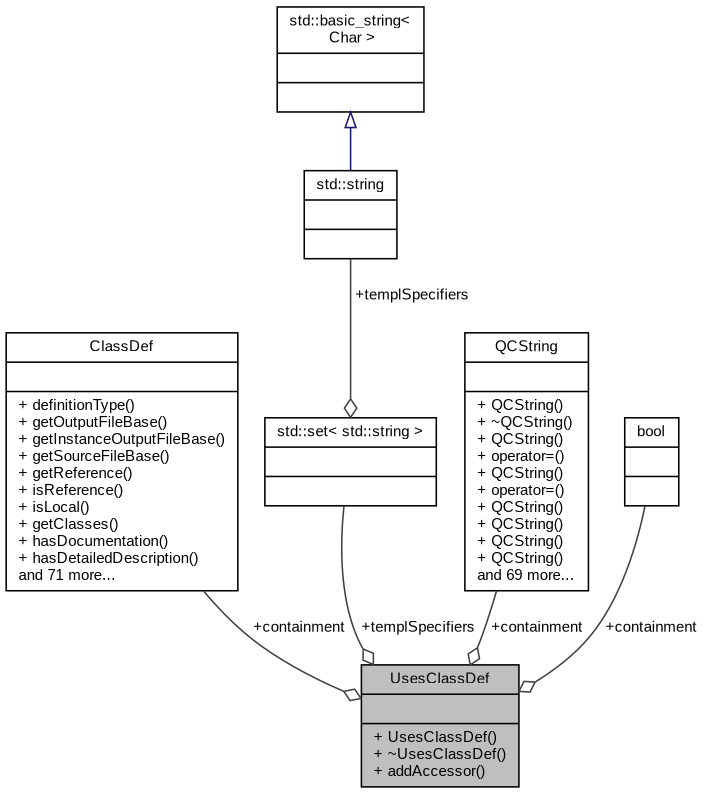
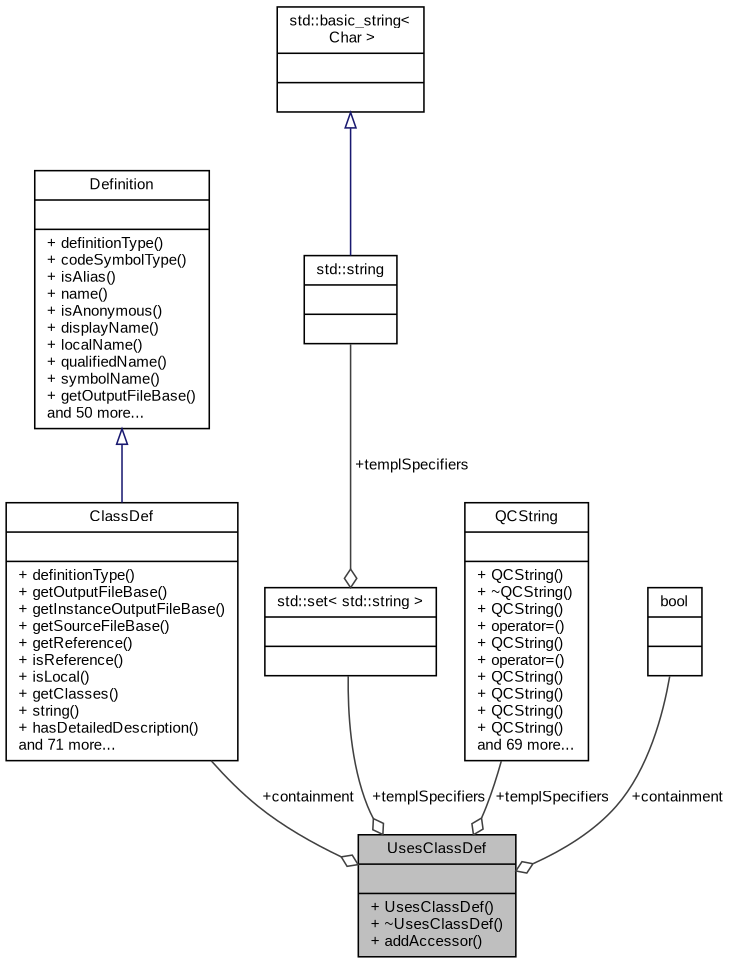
none -> (122, 300)
(93, 541) -> (49, 711)
(535, 628) -> (551, 798)
